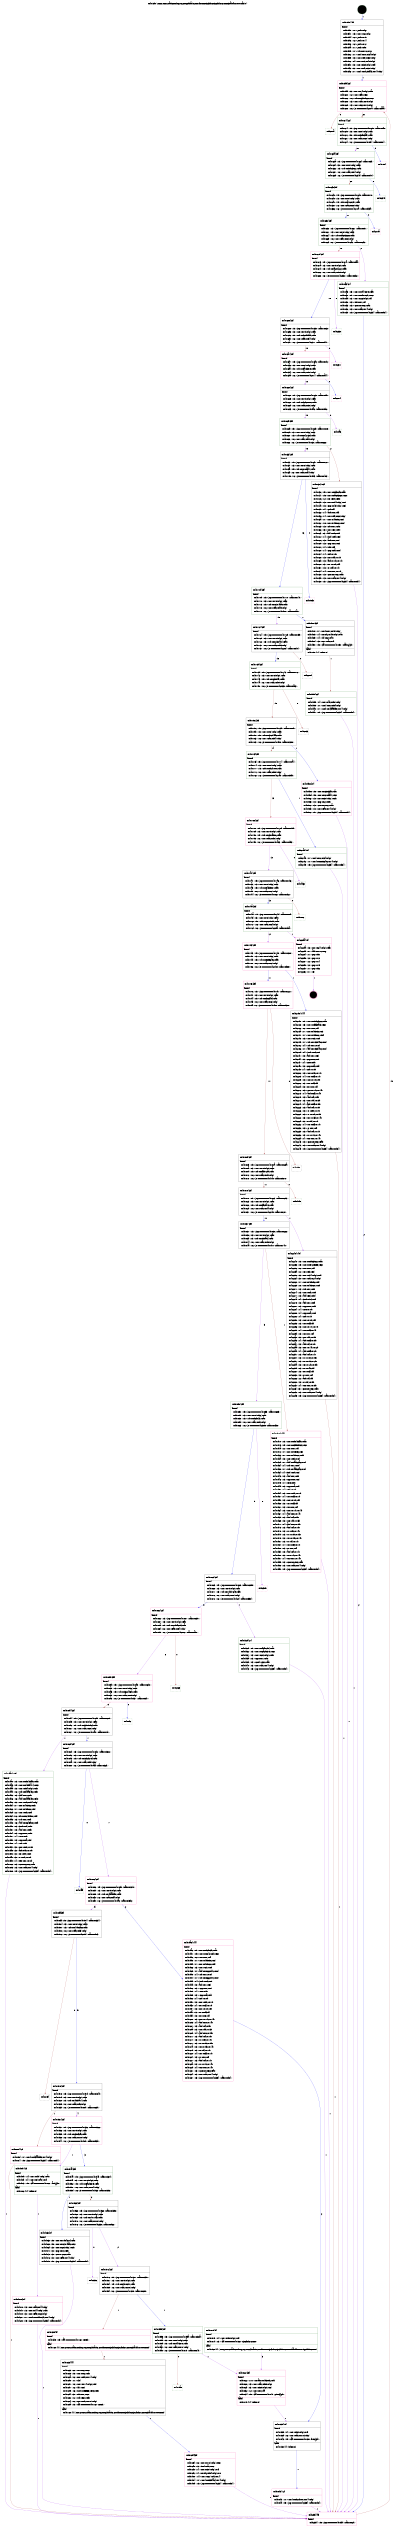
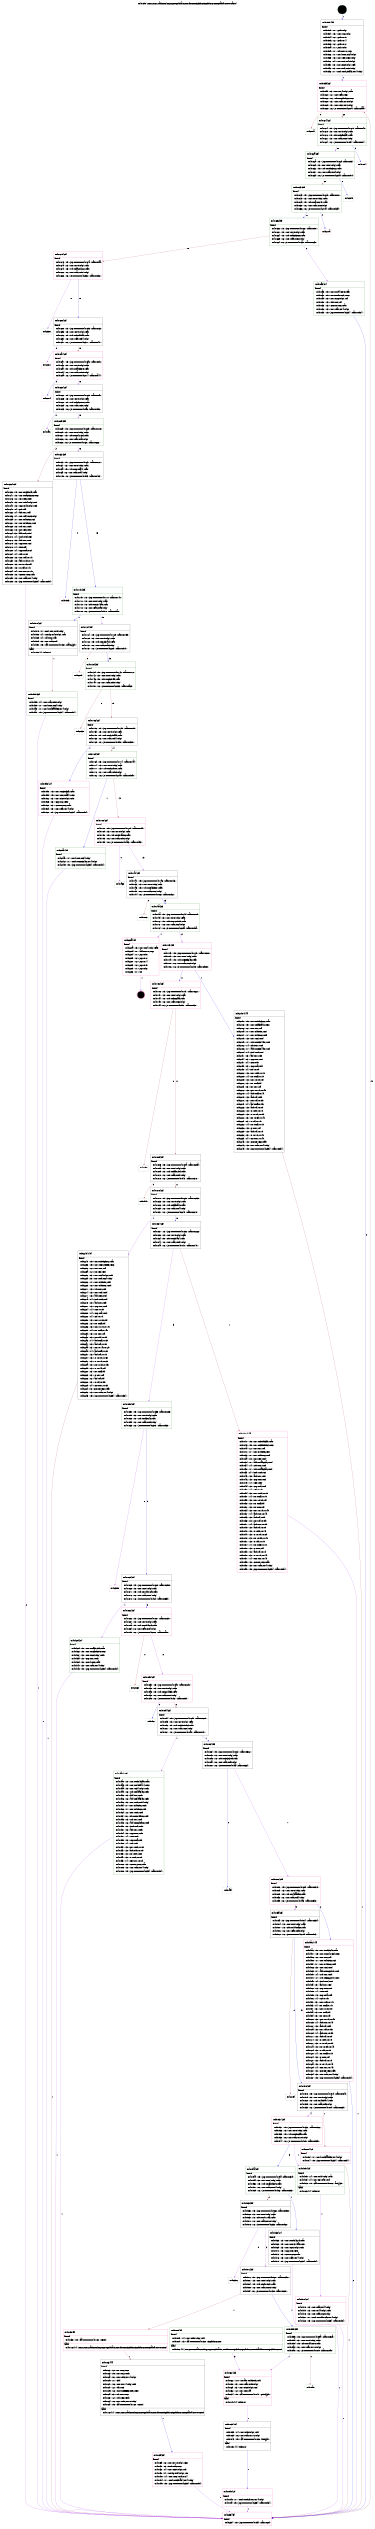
(320, 2201) -> (352, 2333)
